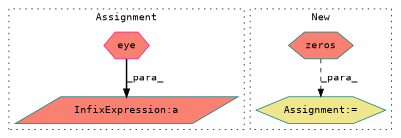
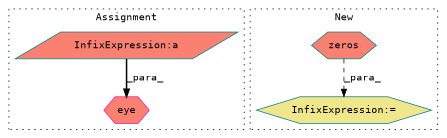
(127, 74) -> (127, 74)
(321, 110) -> (344, 110)
